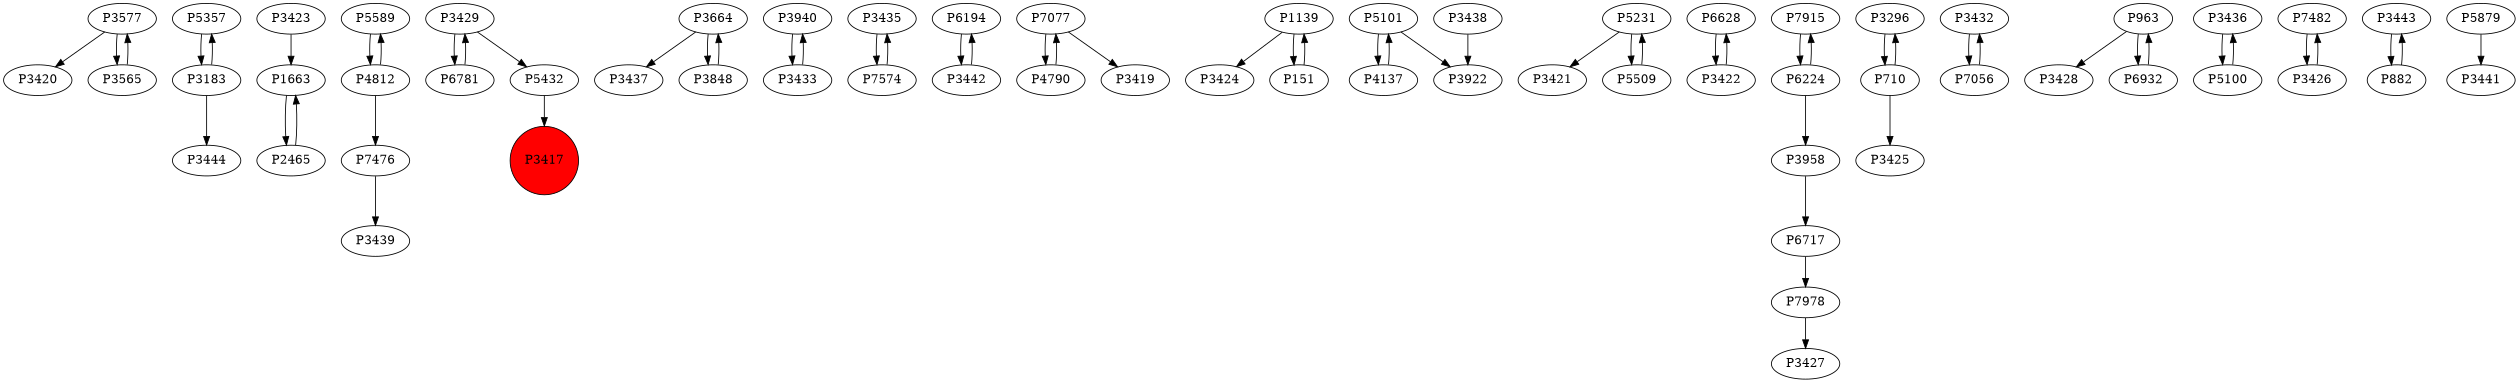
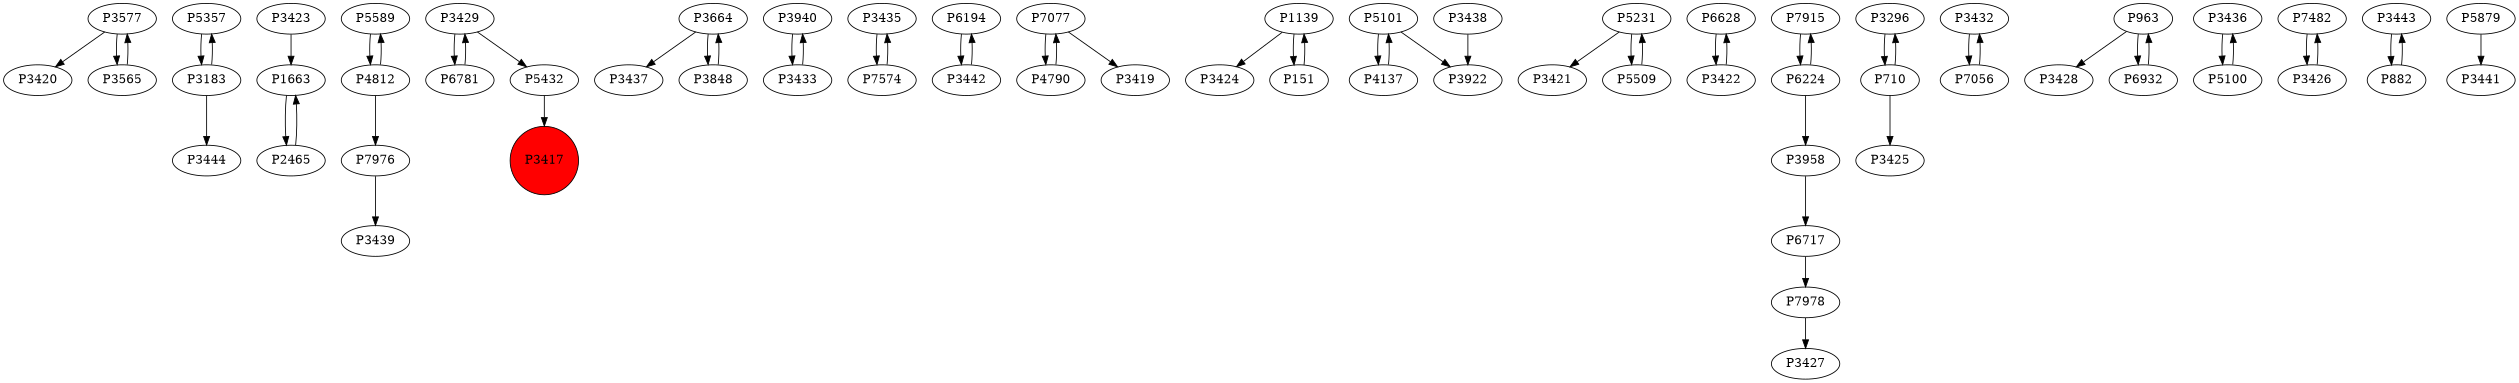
(375, 161) -> (375, 161)
